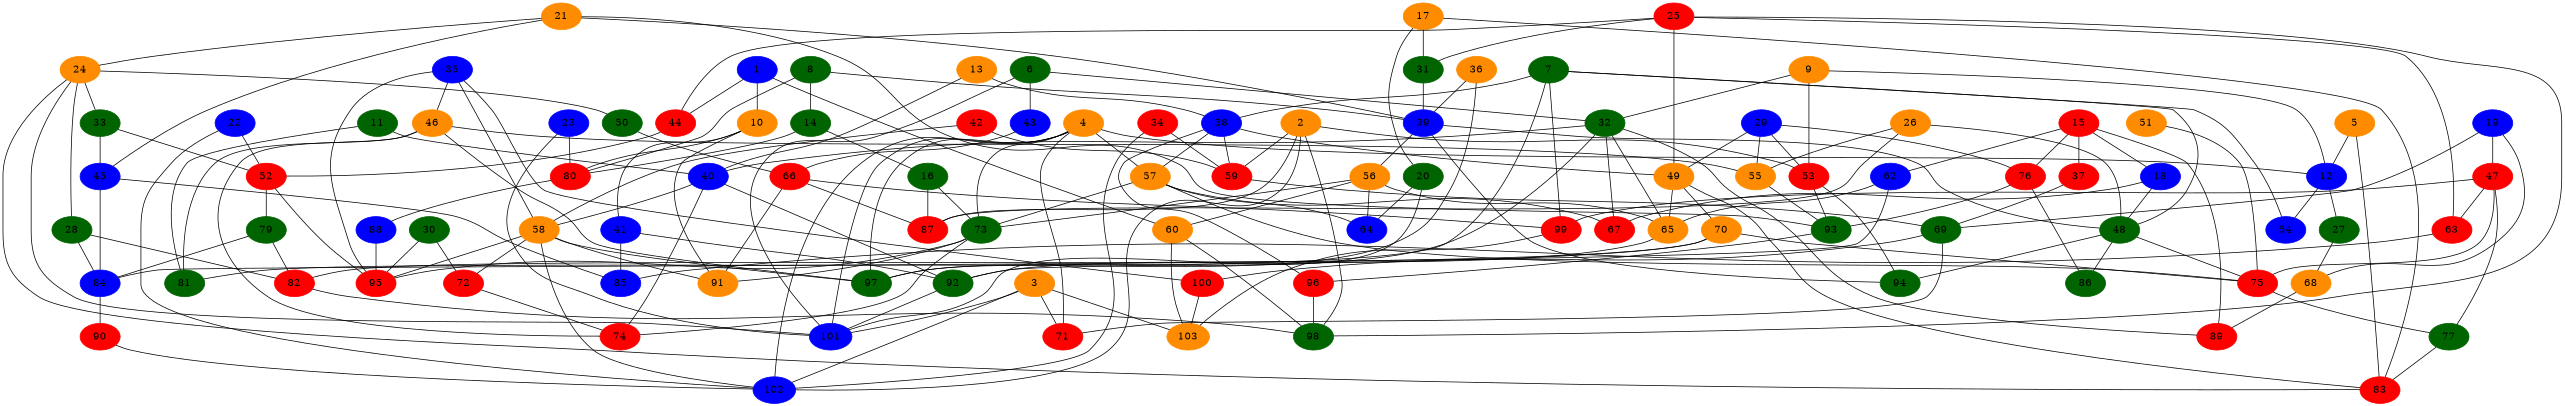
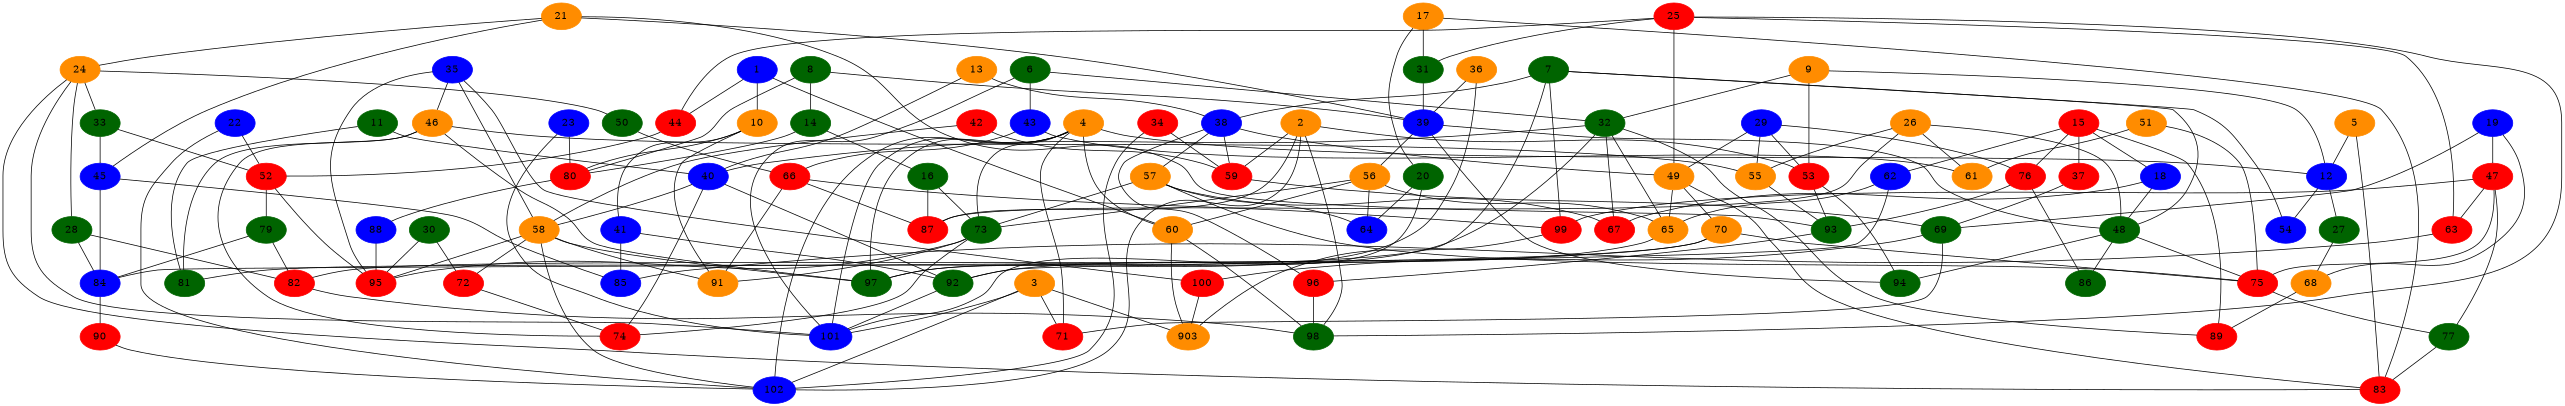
(1117, 150) -> (1097, 186)
none -> (1972, 177)
(1188, 337) -> (1188, 337)
